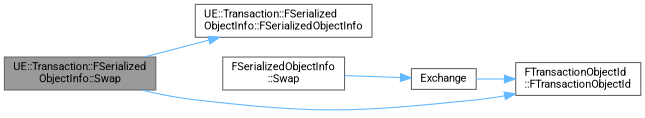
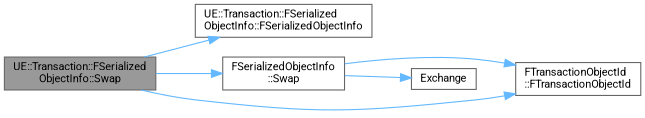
none -> (184, 74)
(490, 79) -> (425, 58)
